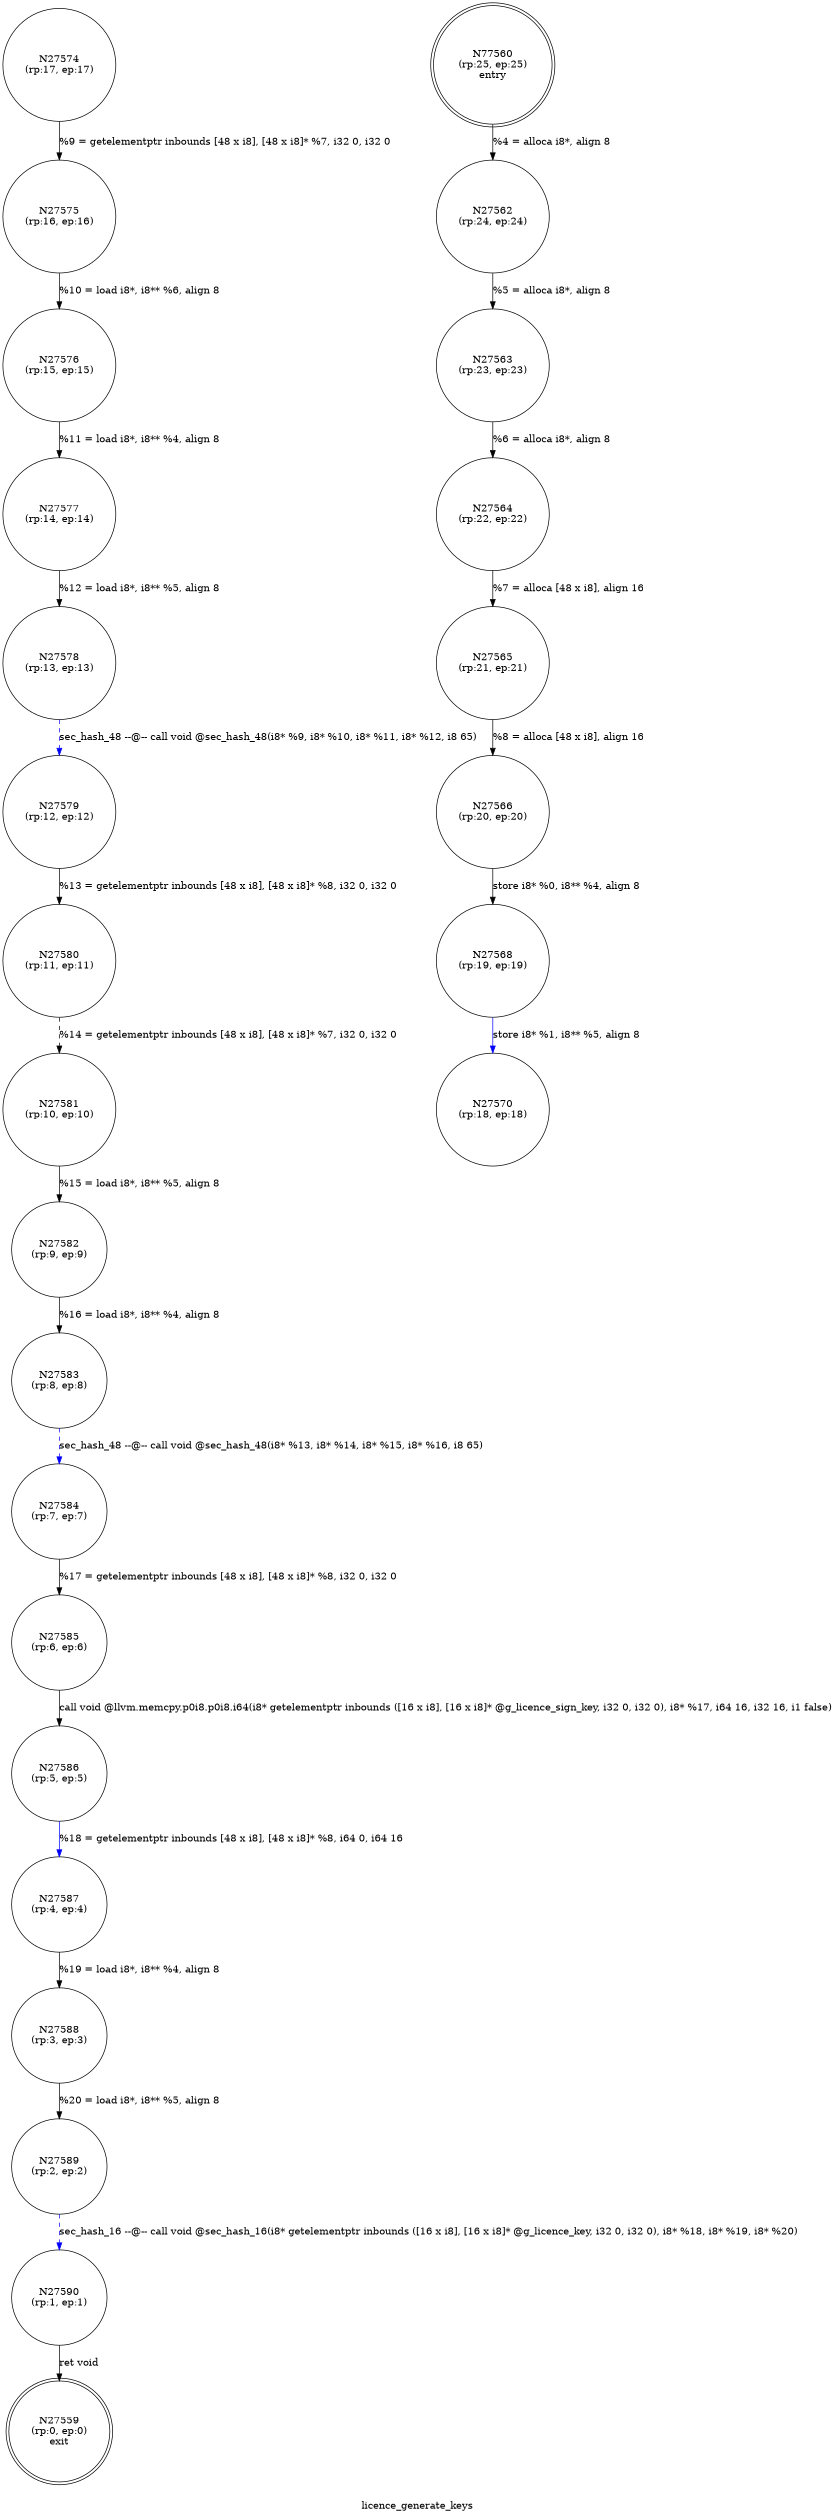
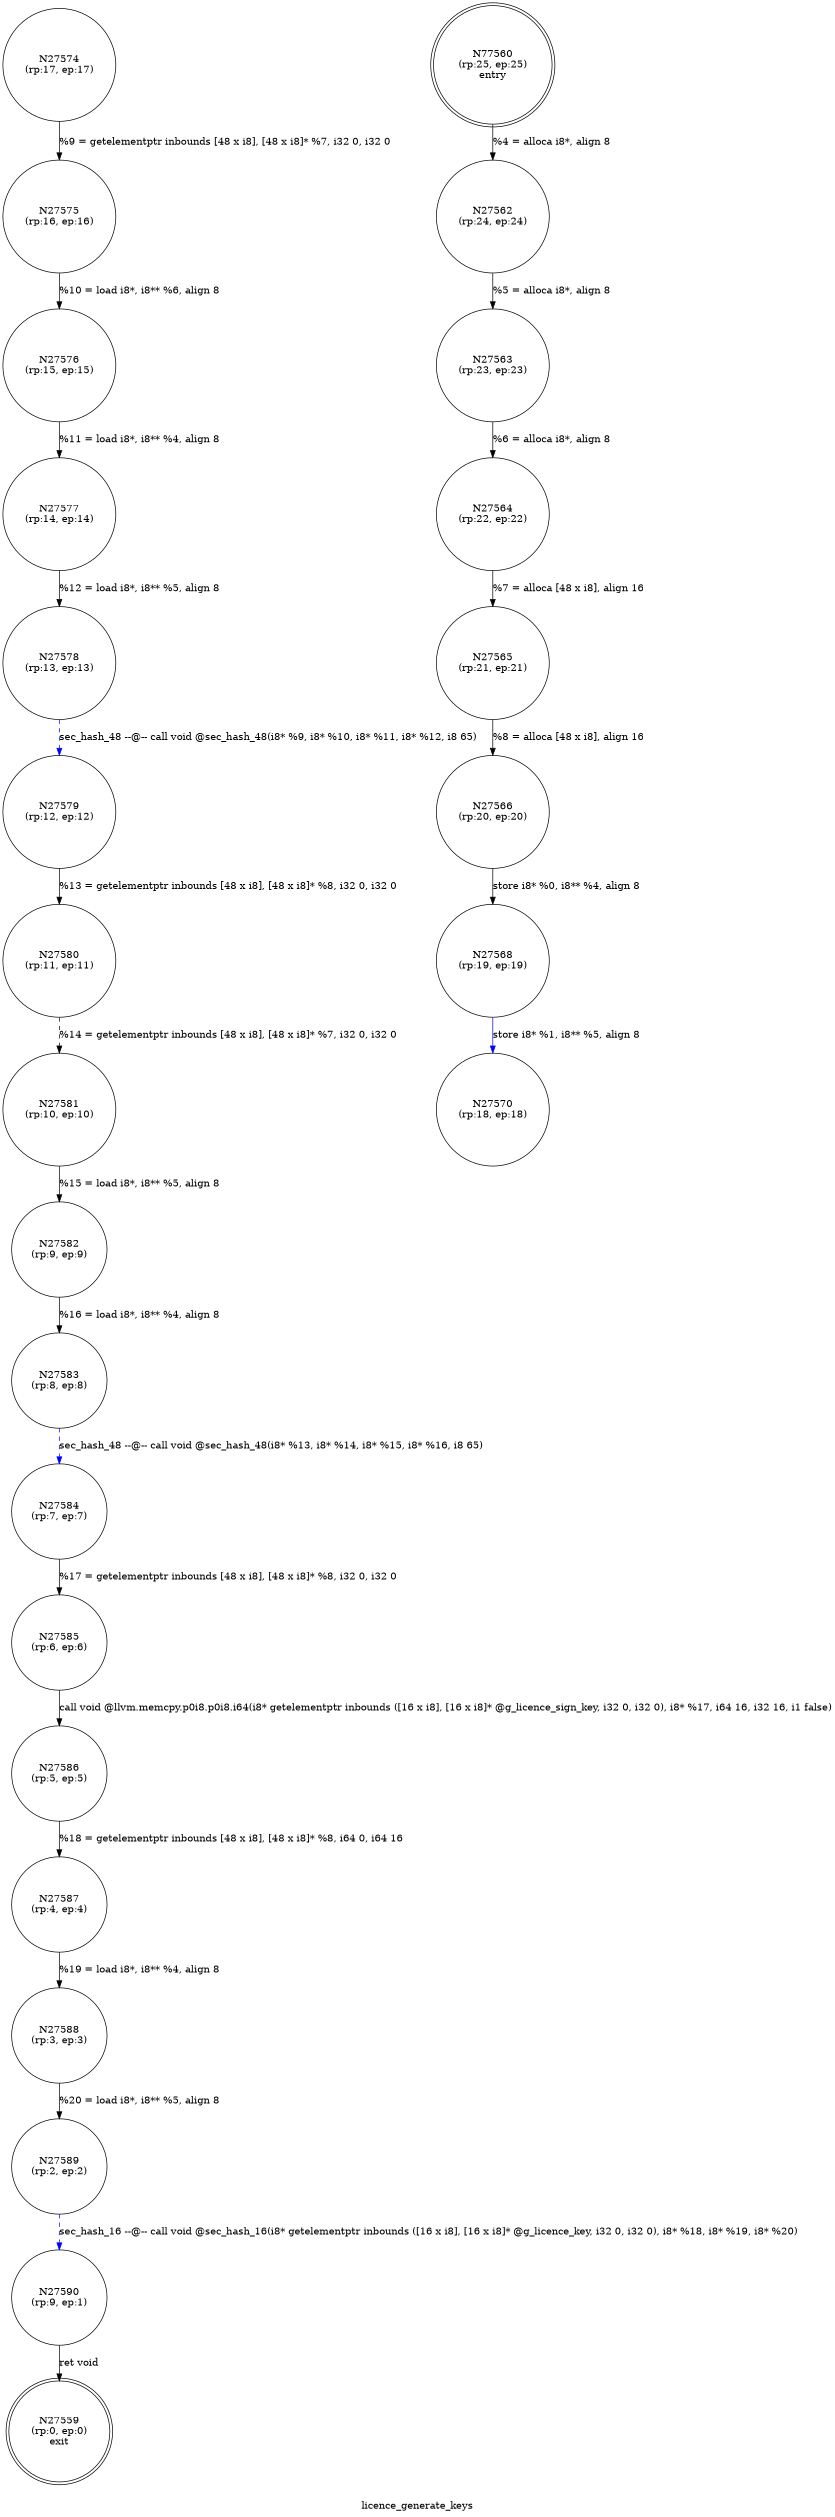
(59, 1835) -> (59, 1835)
(59, 2298) -> (59, 2298)
